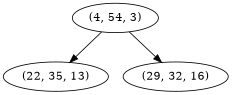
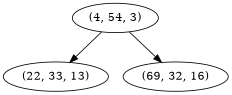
(56, 77) -> (56, 77)
(176, 77) -> (176, 77)
